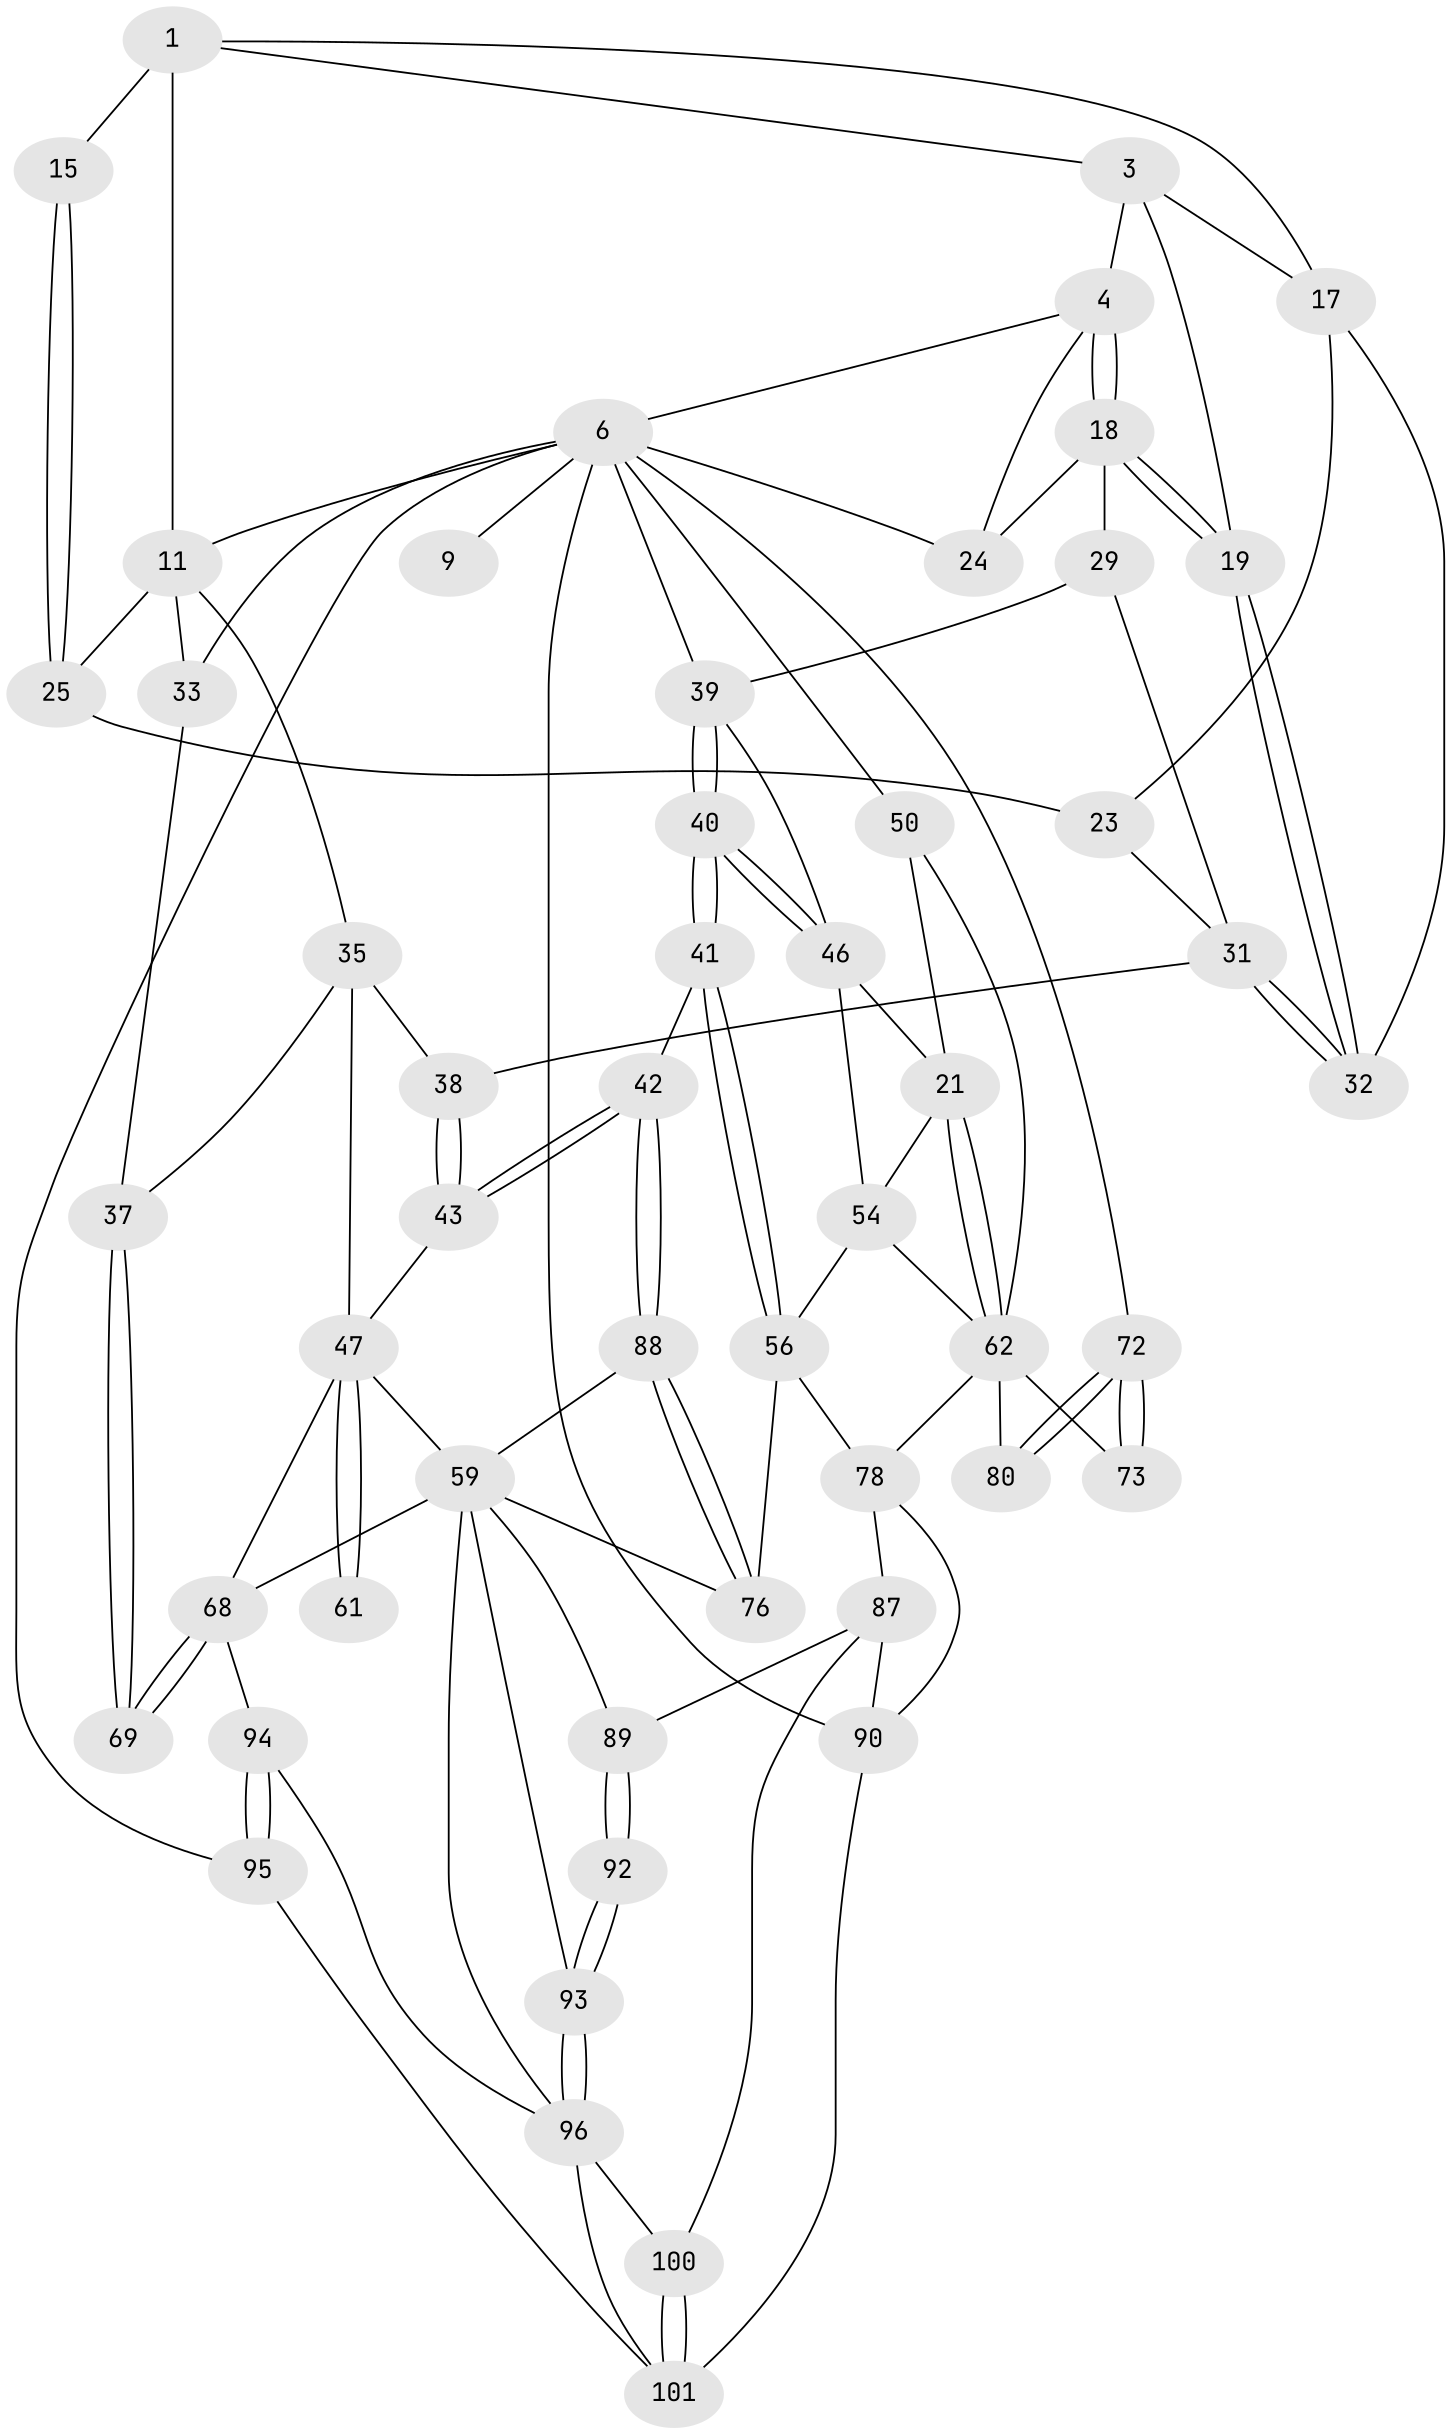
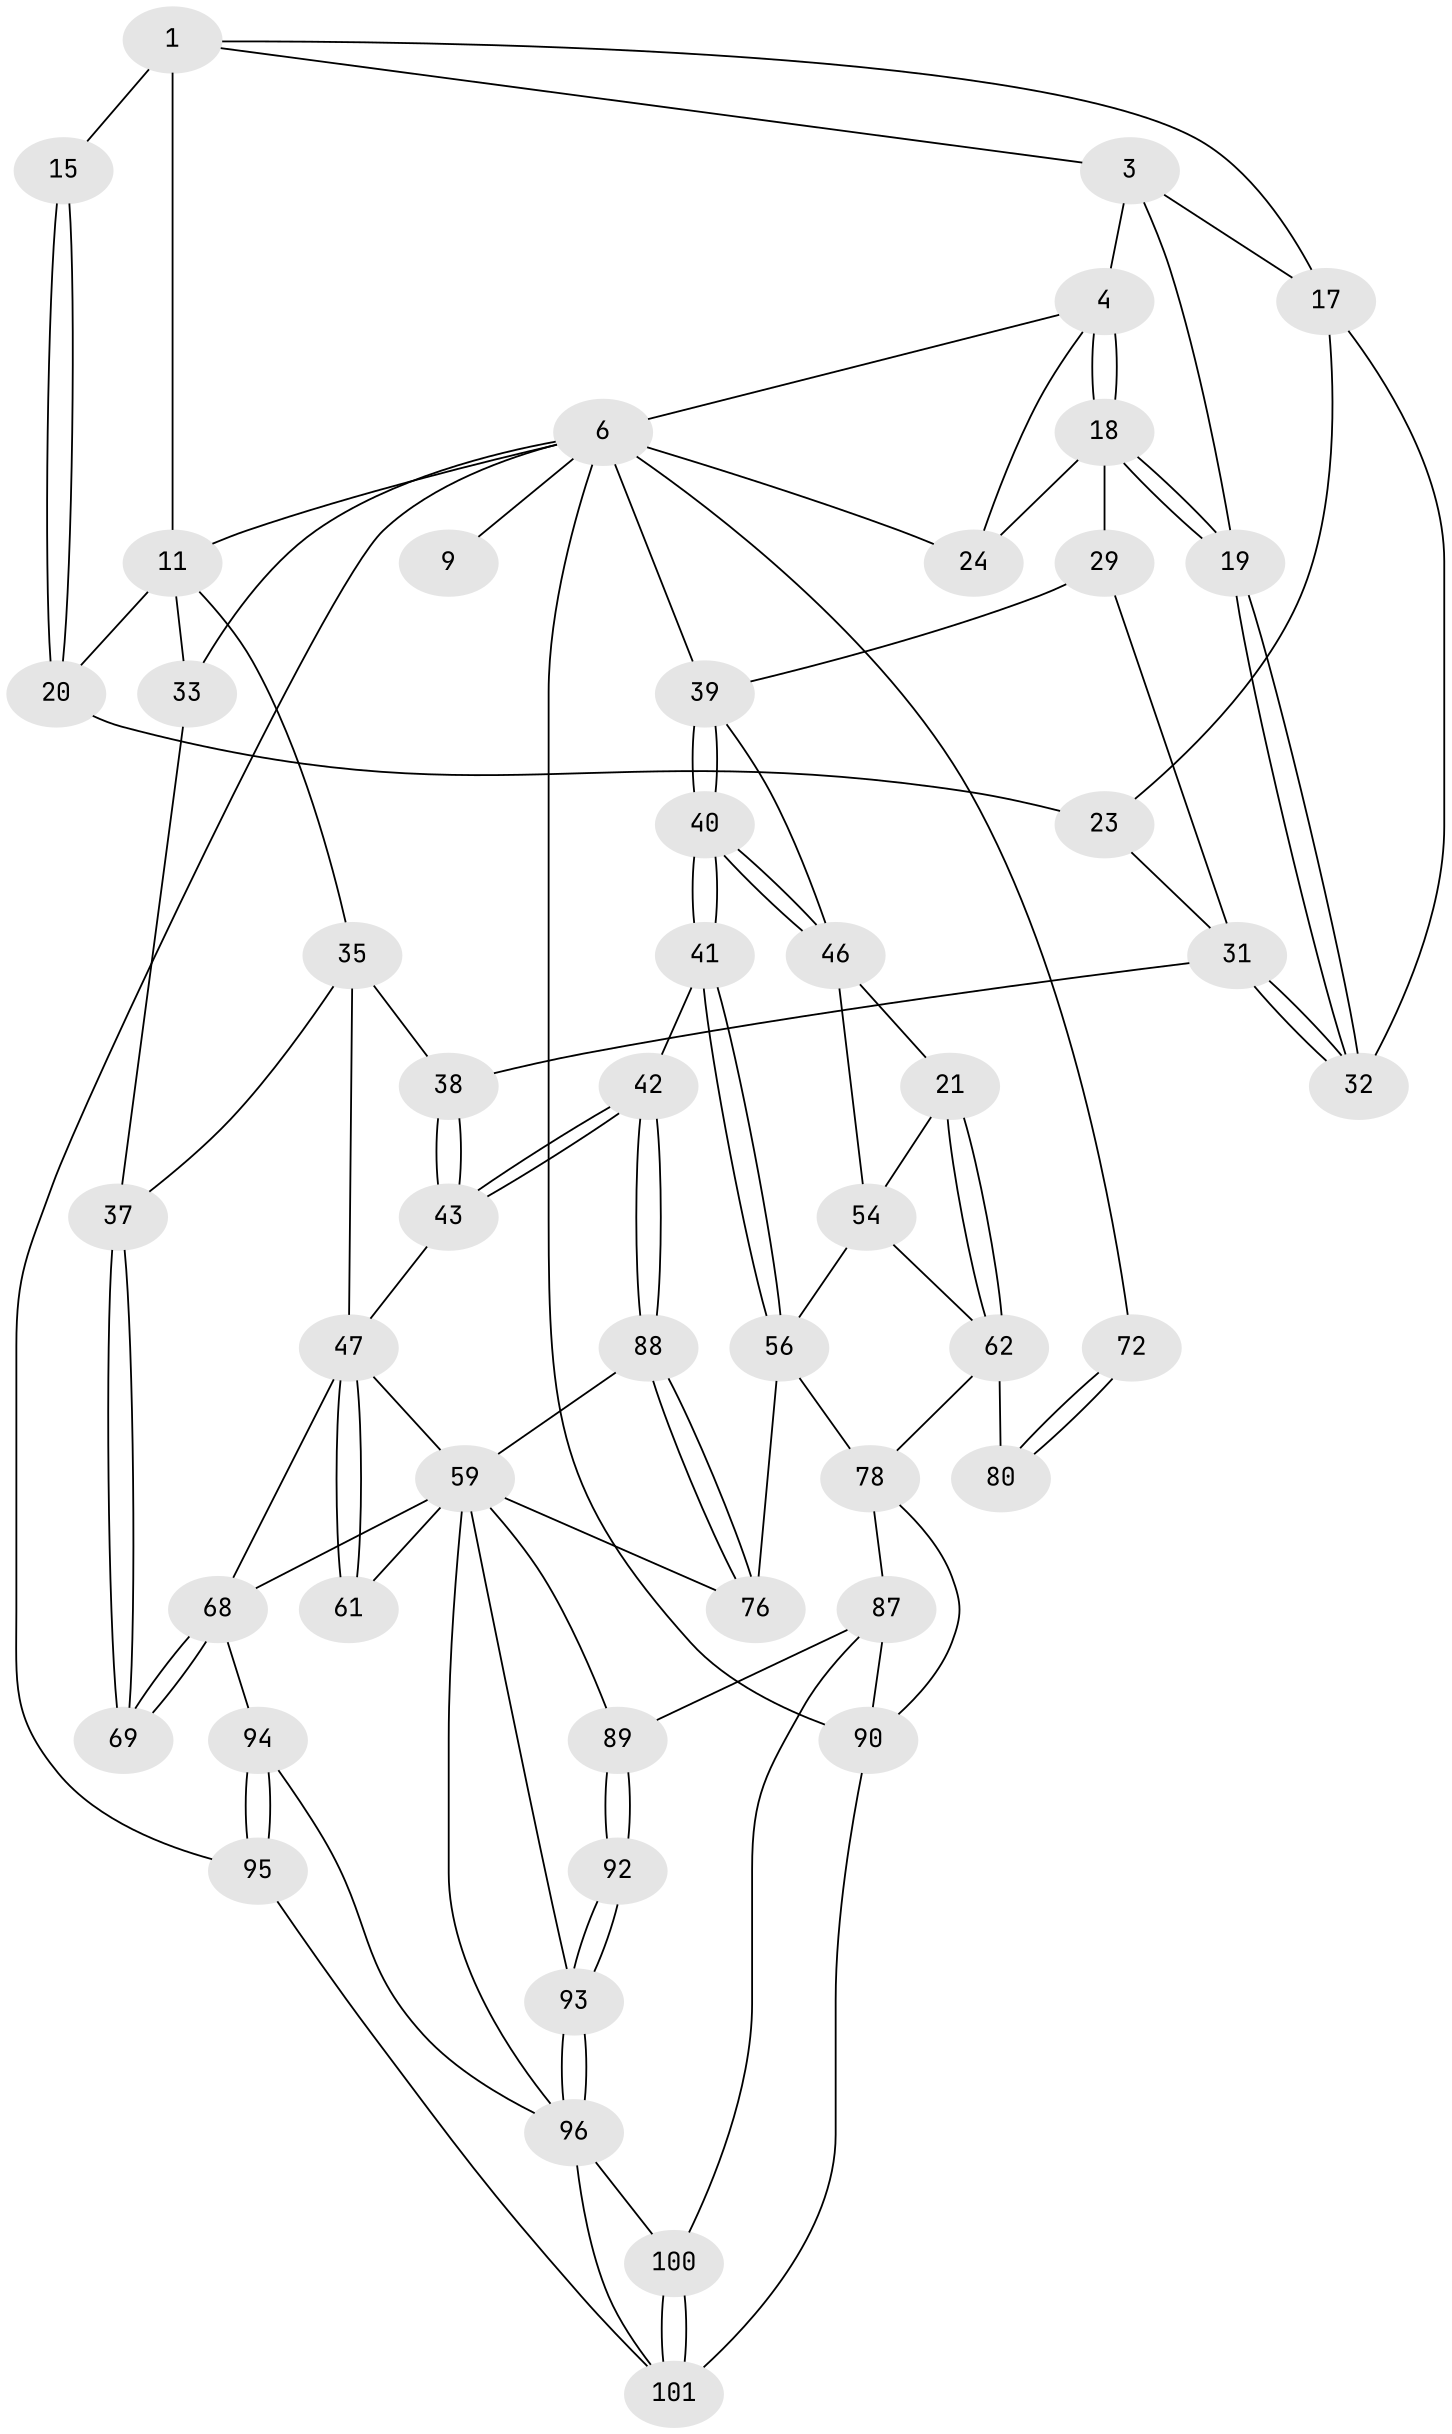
(56, 694) -> (56, 694)
(905, 825) -> none
(1132, 1479) -> none
none -> (407, 1544)
